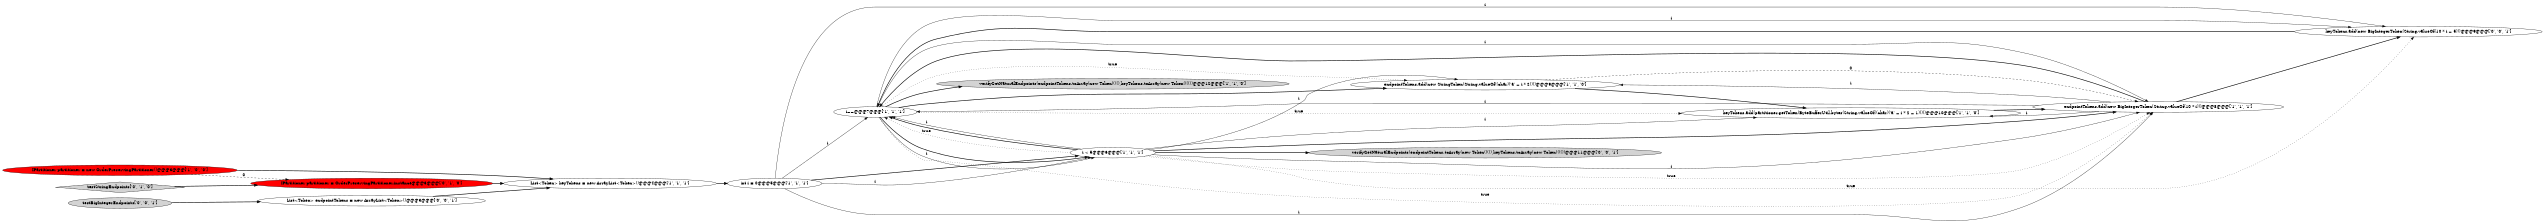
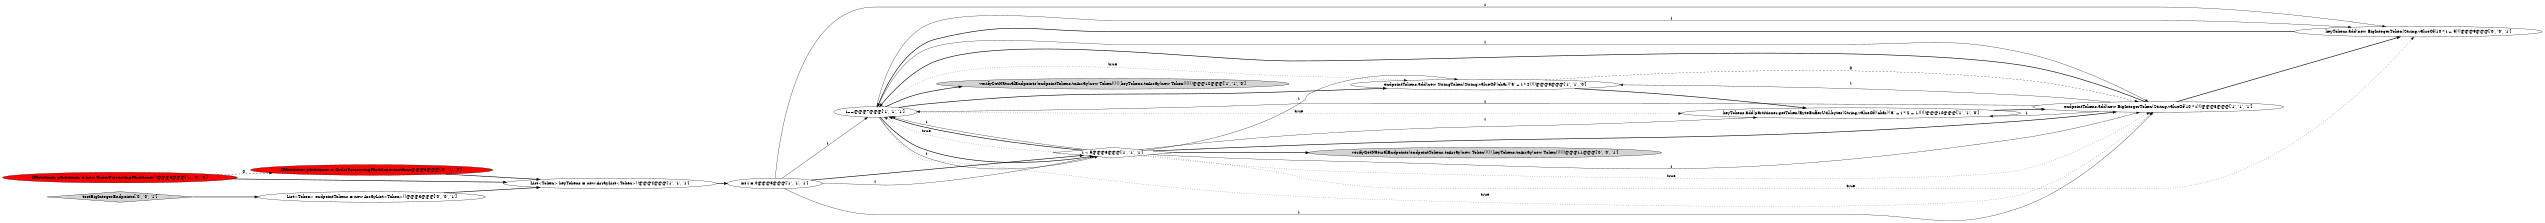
(1113, 153) -> (1113, 153)
(120, 187) -> none
(120, 203) -> (120, 197)
